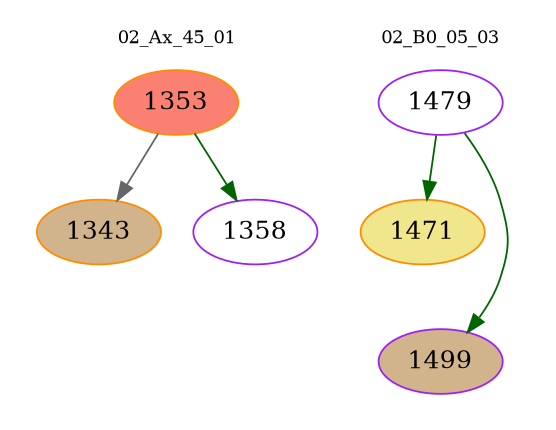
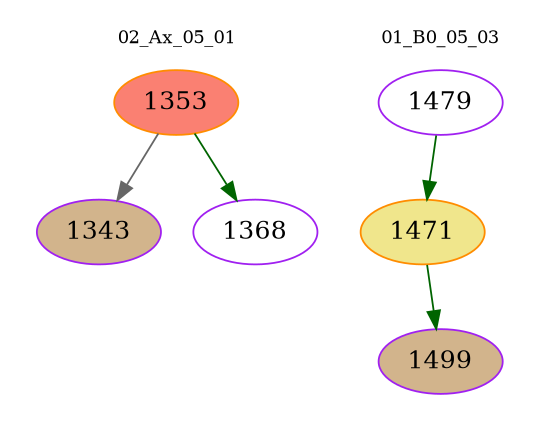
(177, 39) -> (177, 39)
(441, 39) -> (441, 39)
(506, 223) -> (430, 288)
(99, 232) -> (99, 232)
(255, 232) -> (255, 232)
